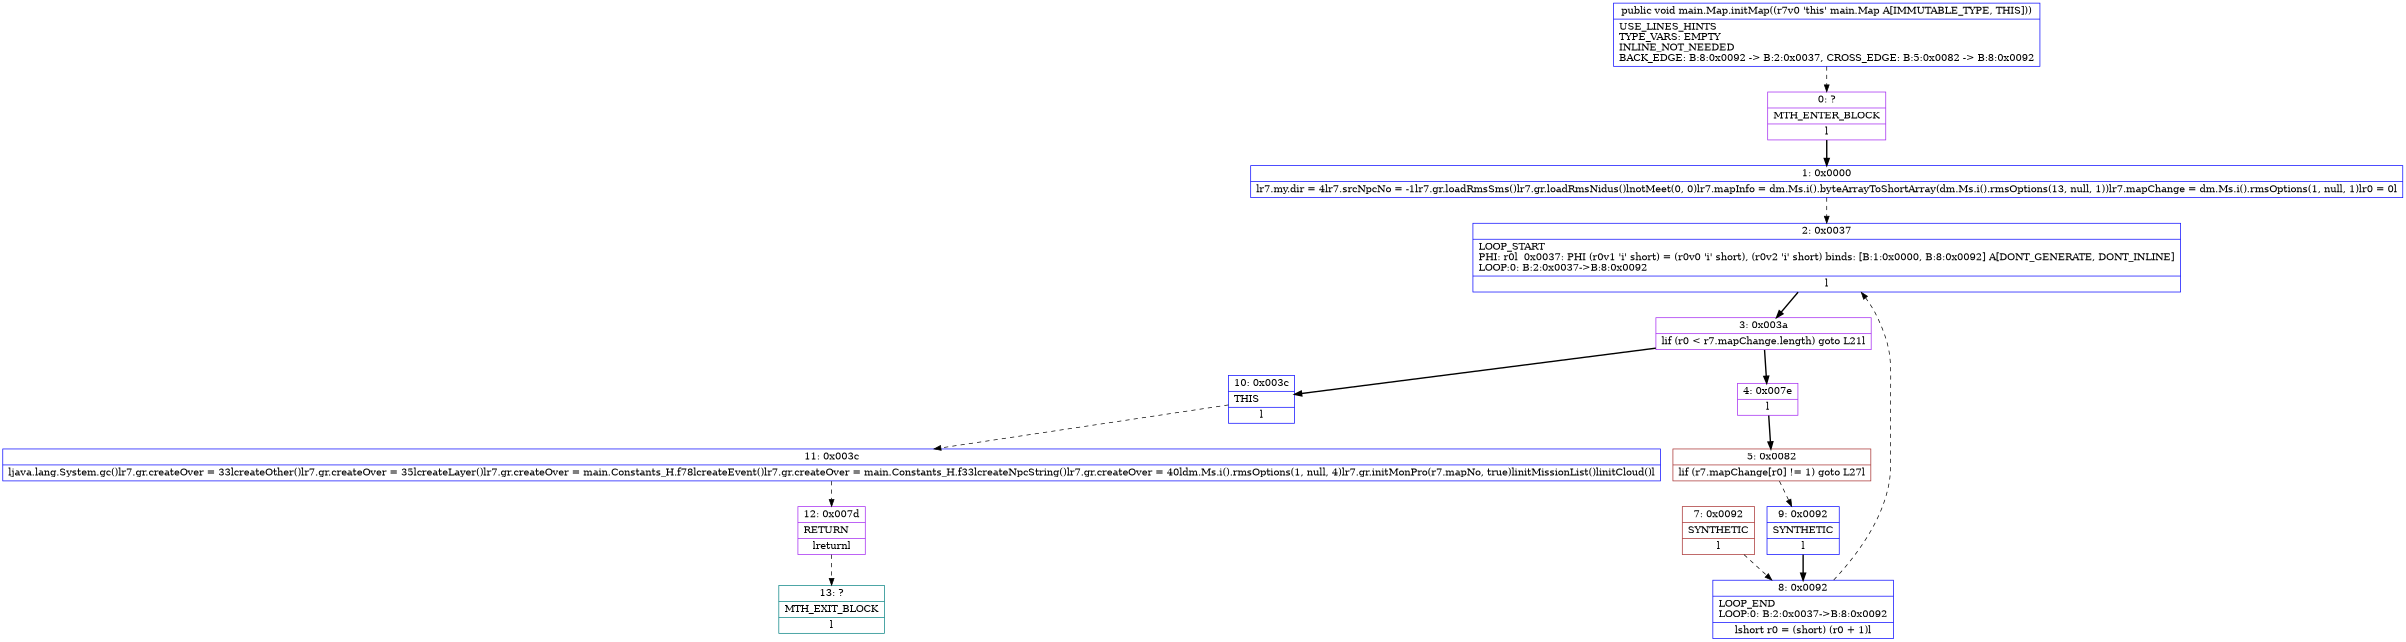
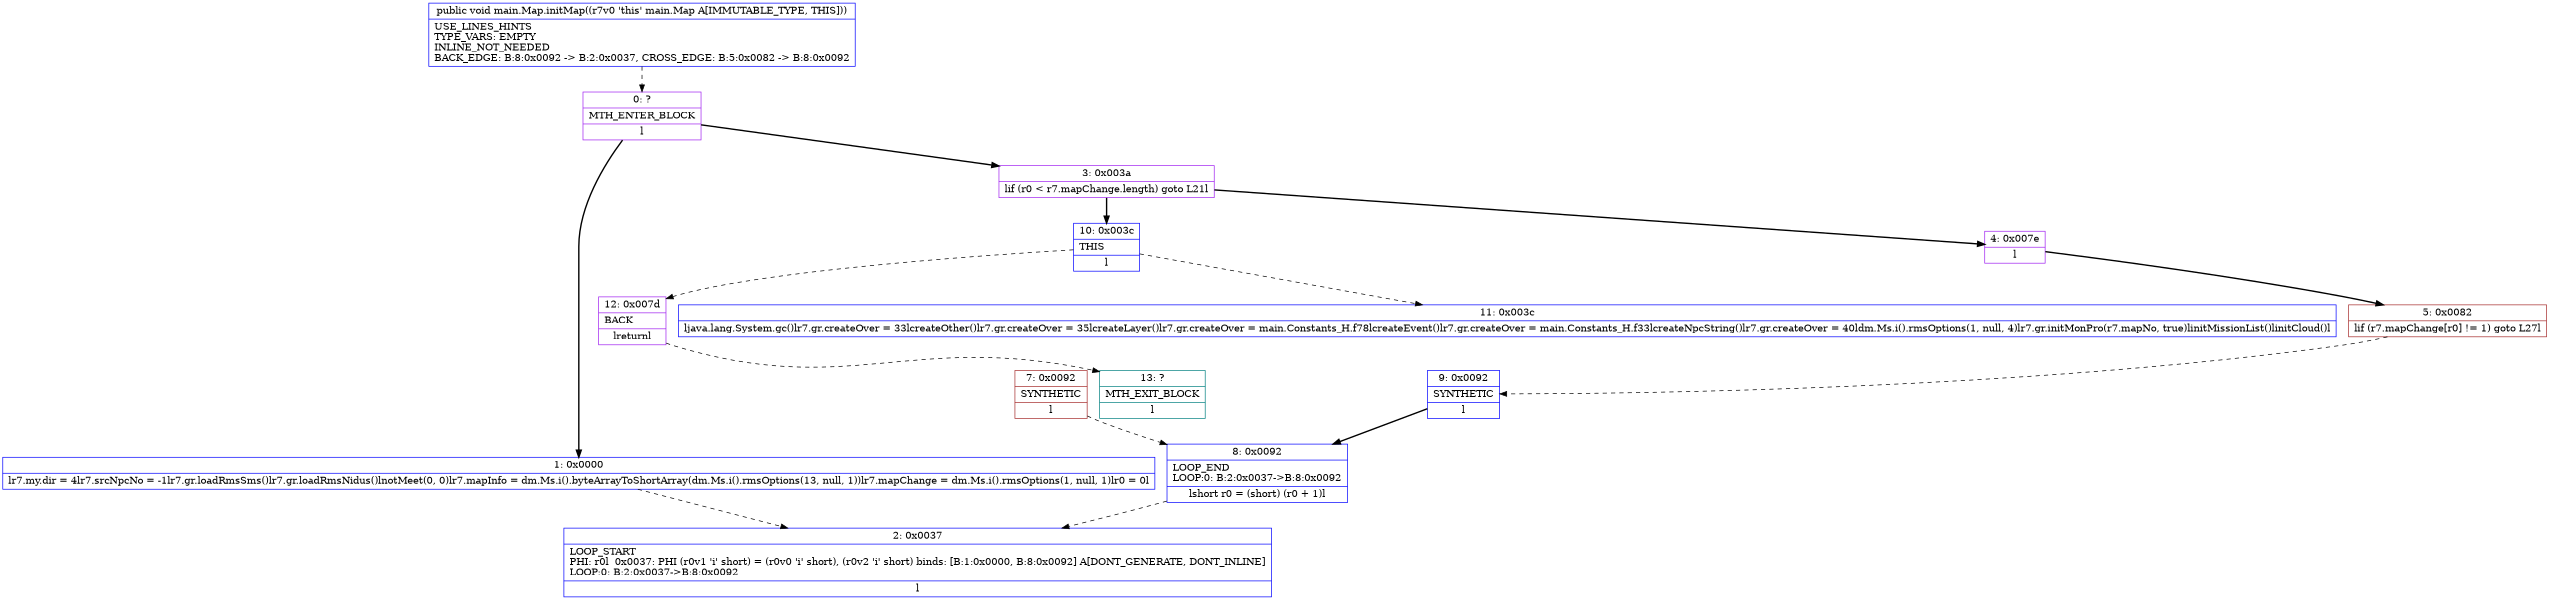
(1790, 302) -> (846, 145)
(832, 490) -> (872, 265)
(826, 530) -> (619, 320)
